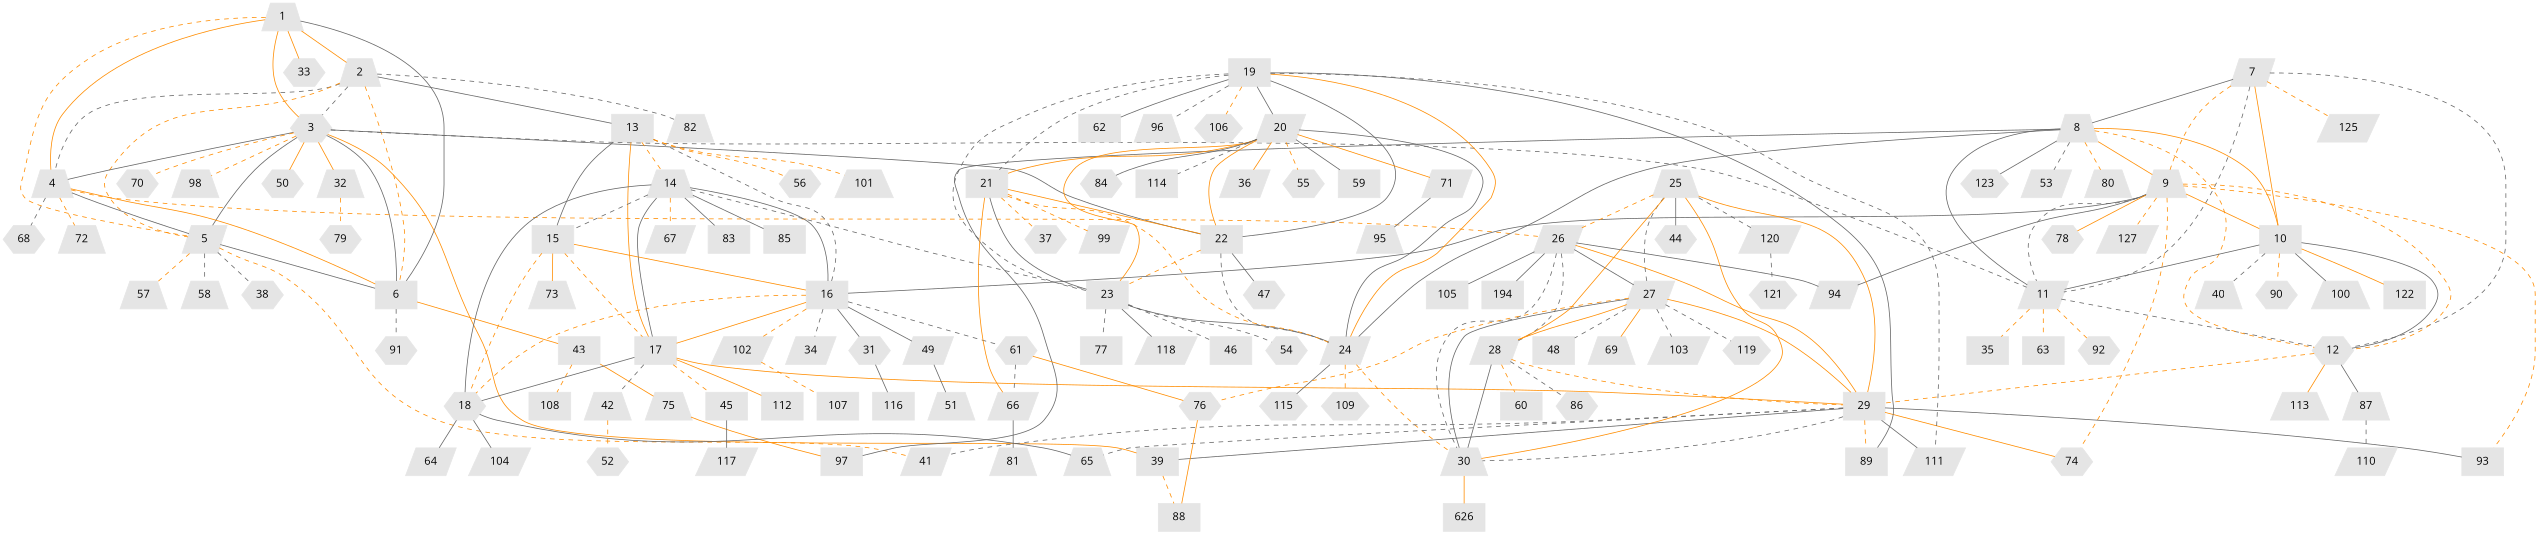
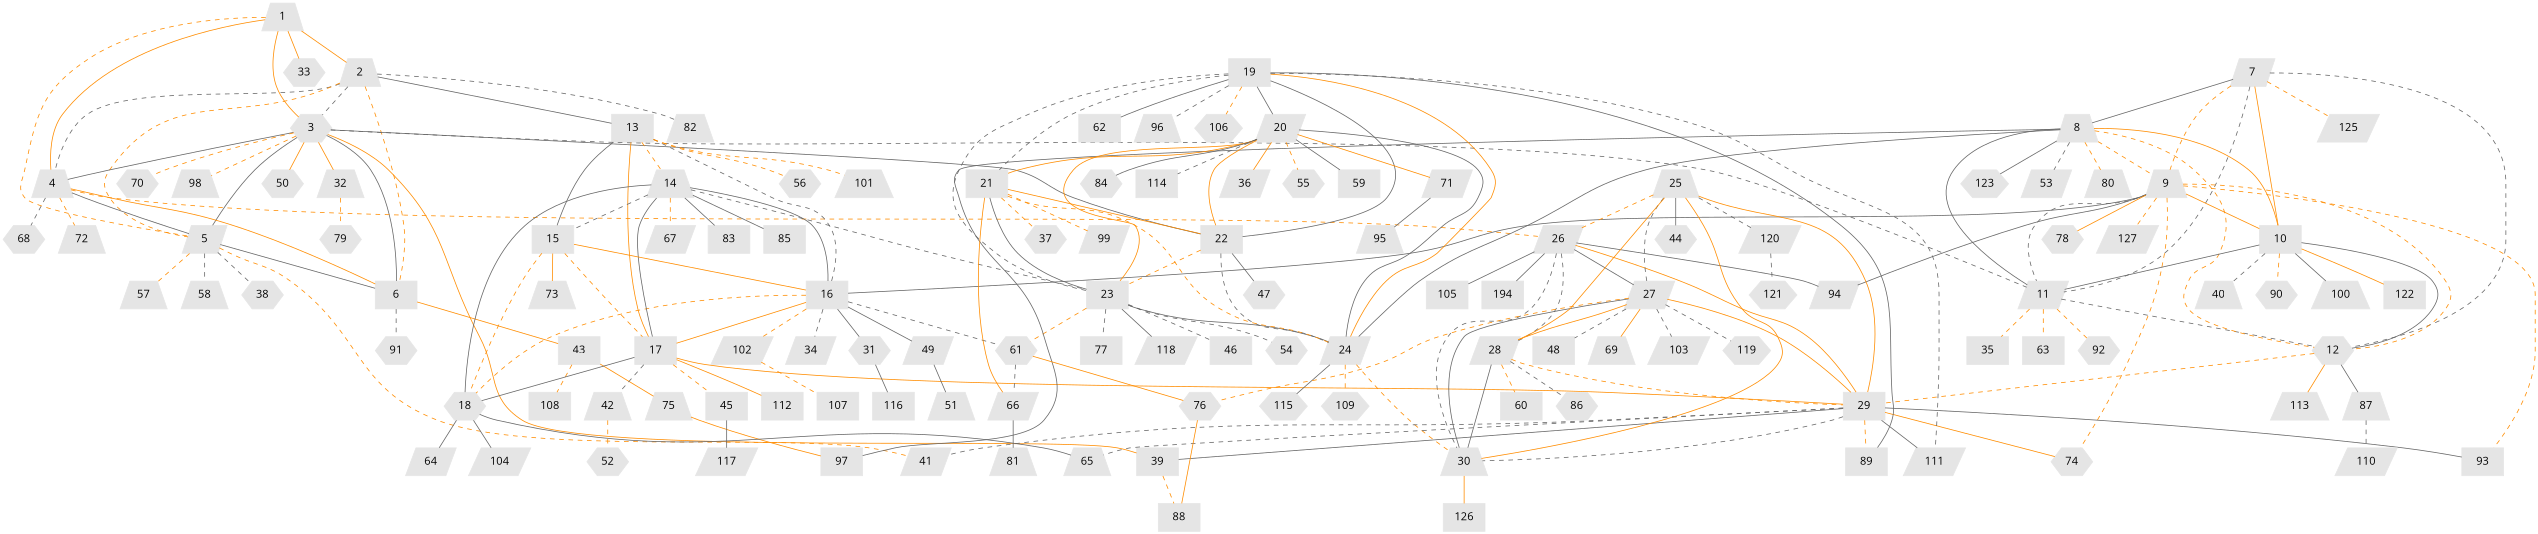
(441, 113) -> none
(2125, 158) -> (2125, 158)
none -> (1058, 325)
(1464, 517) -> (1464, 517)
